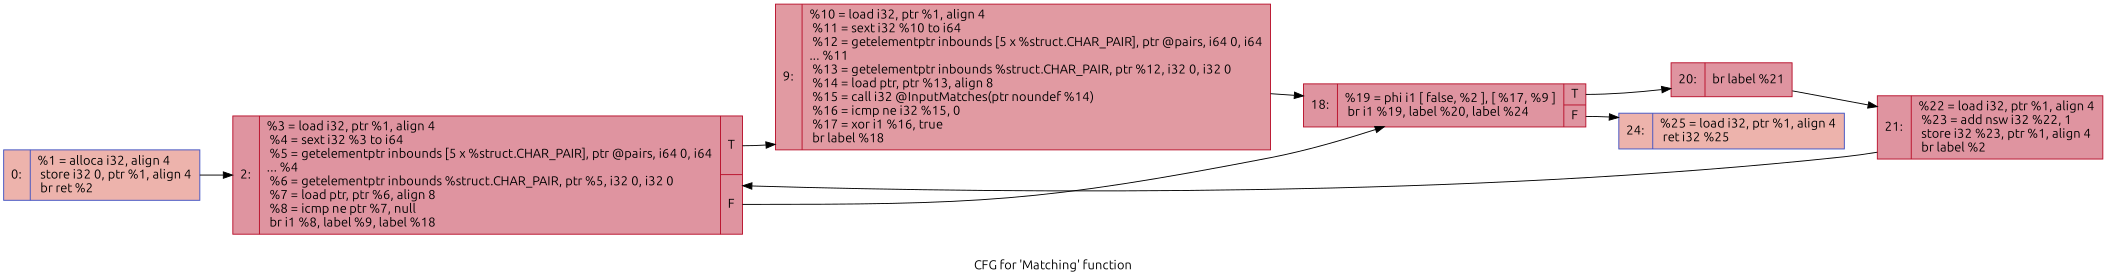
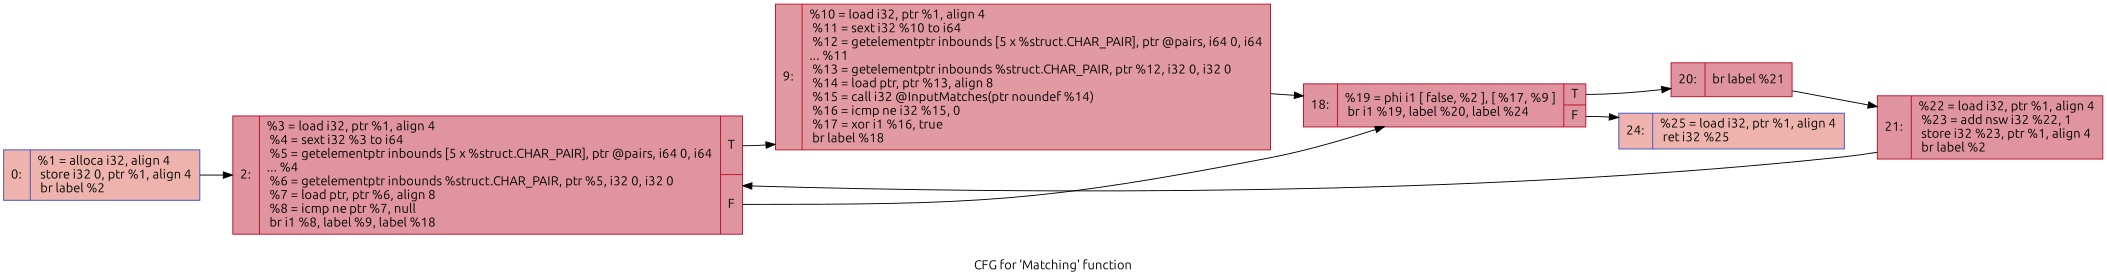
(66, 188) -> (72, 188)
